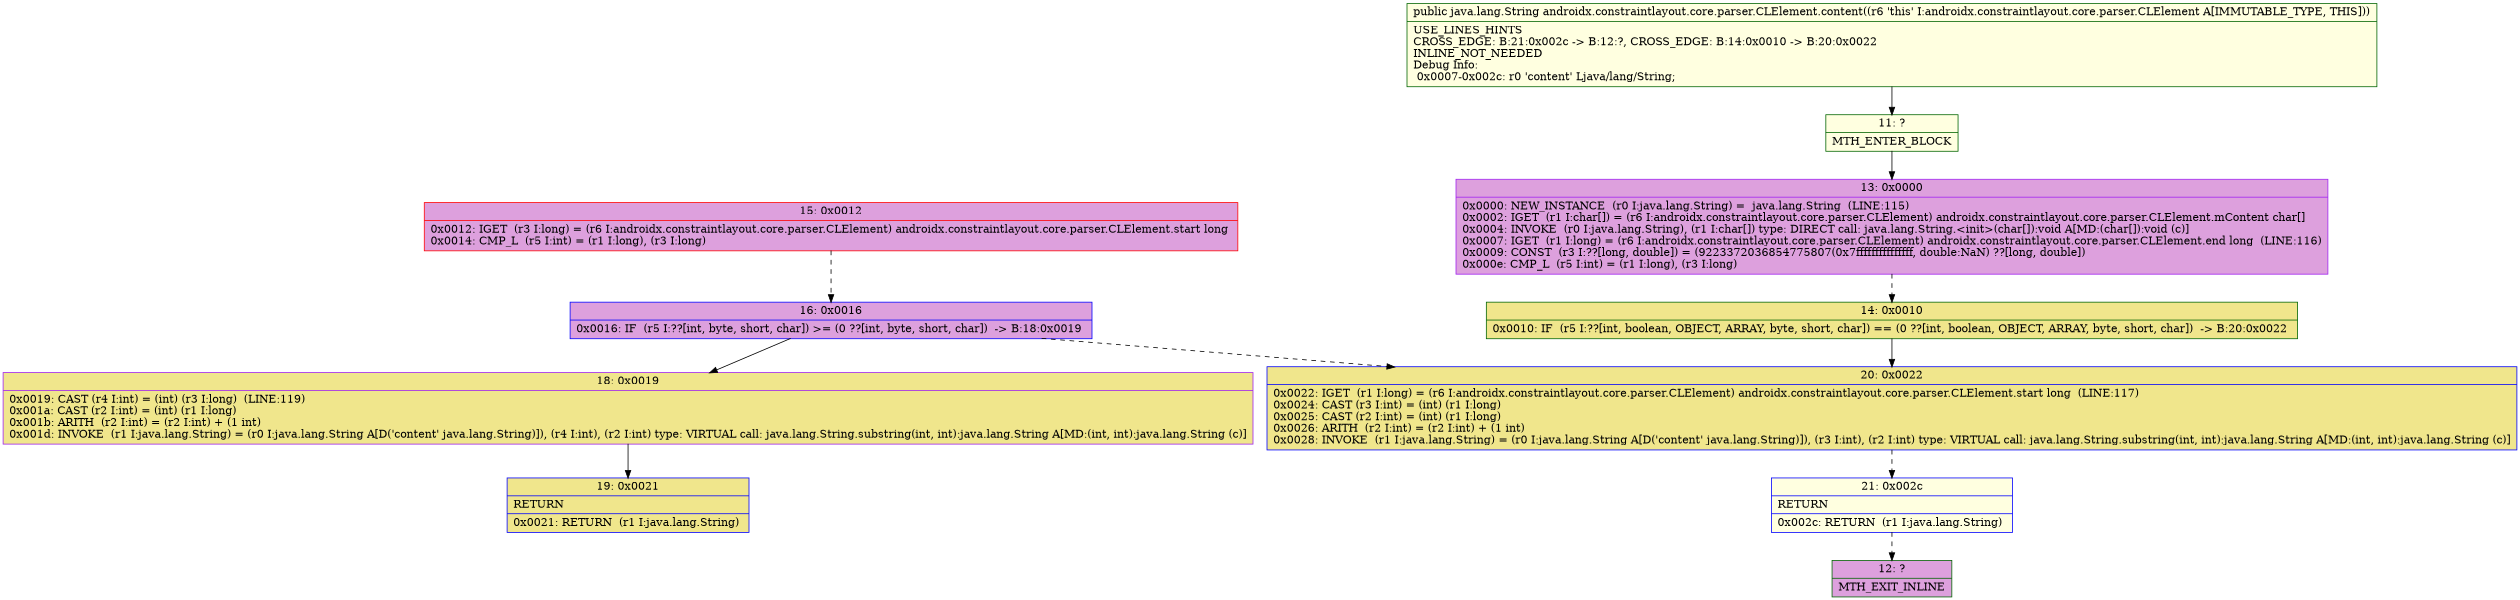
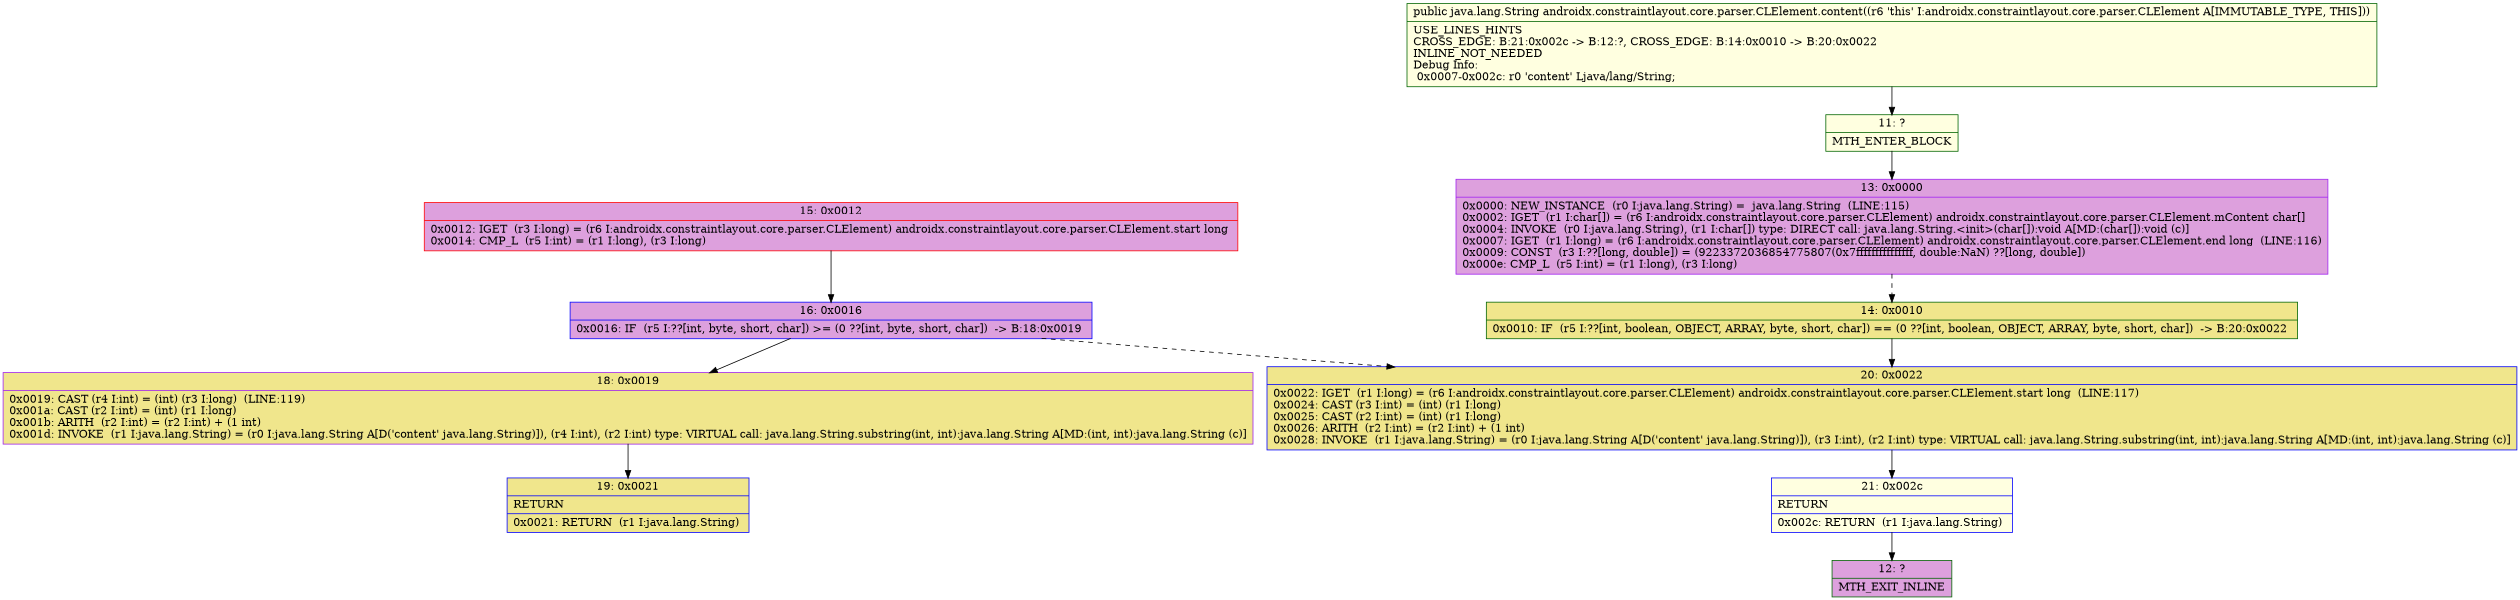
(831, 272) -> (831, 272)
(1892, 460) -> (1892, 460)
(1892, 542) -> (1892, 542)
